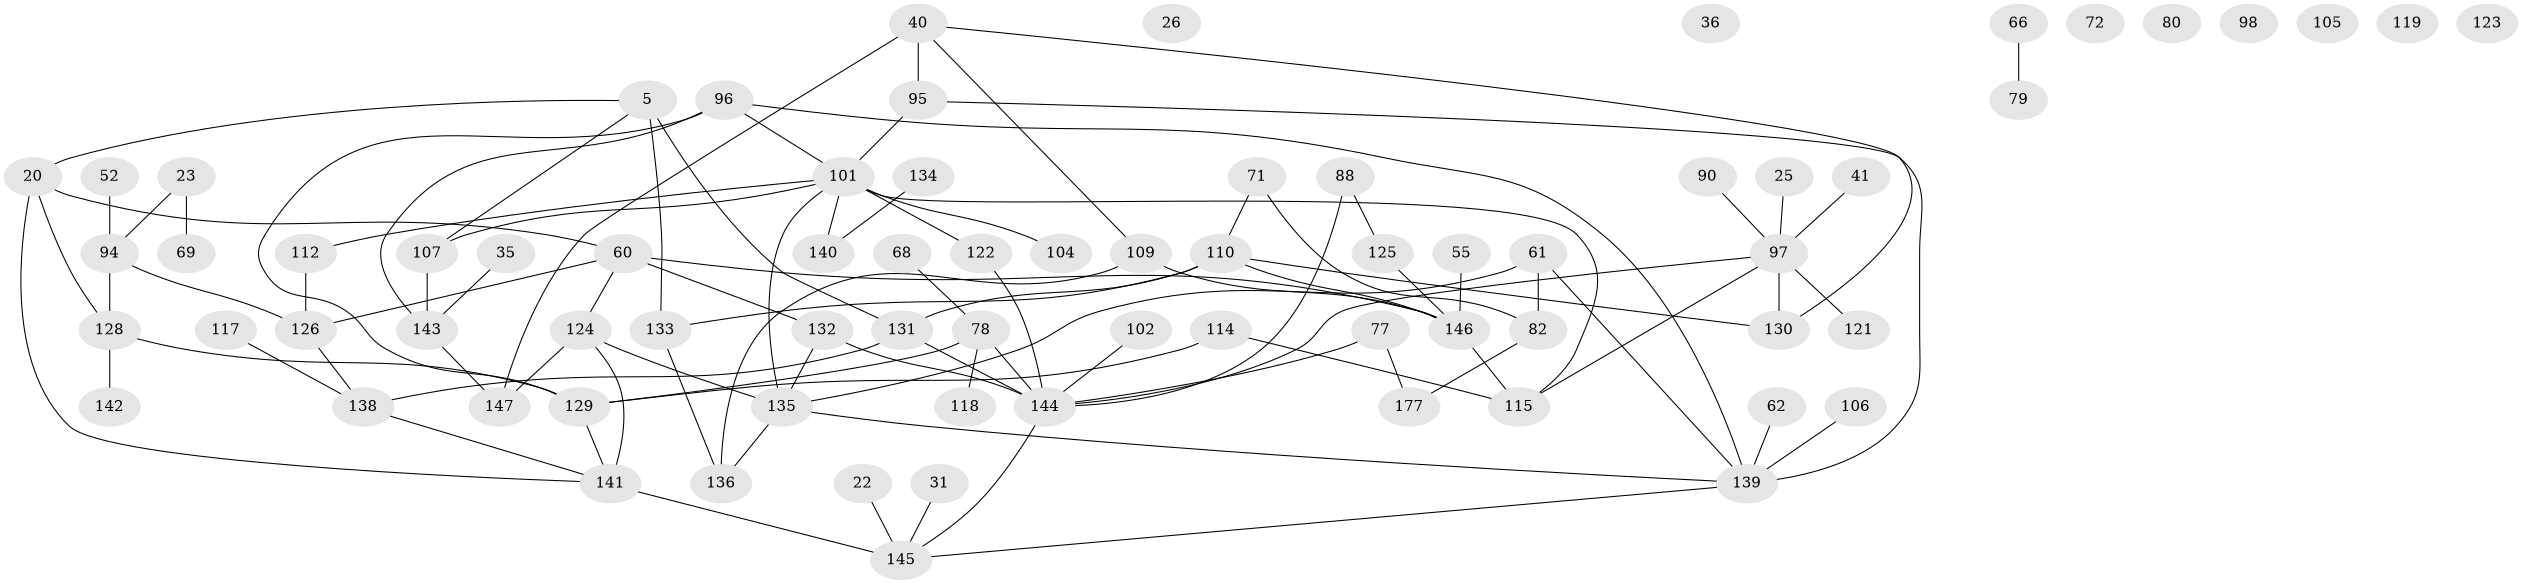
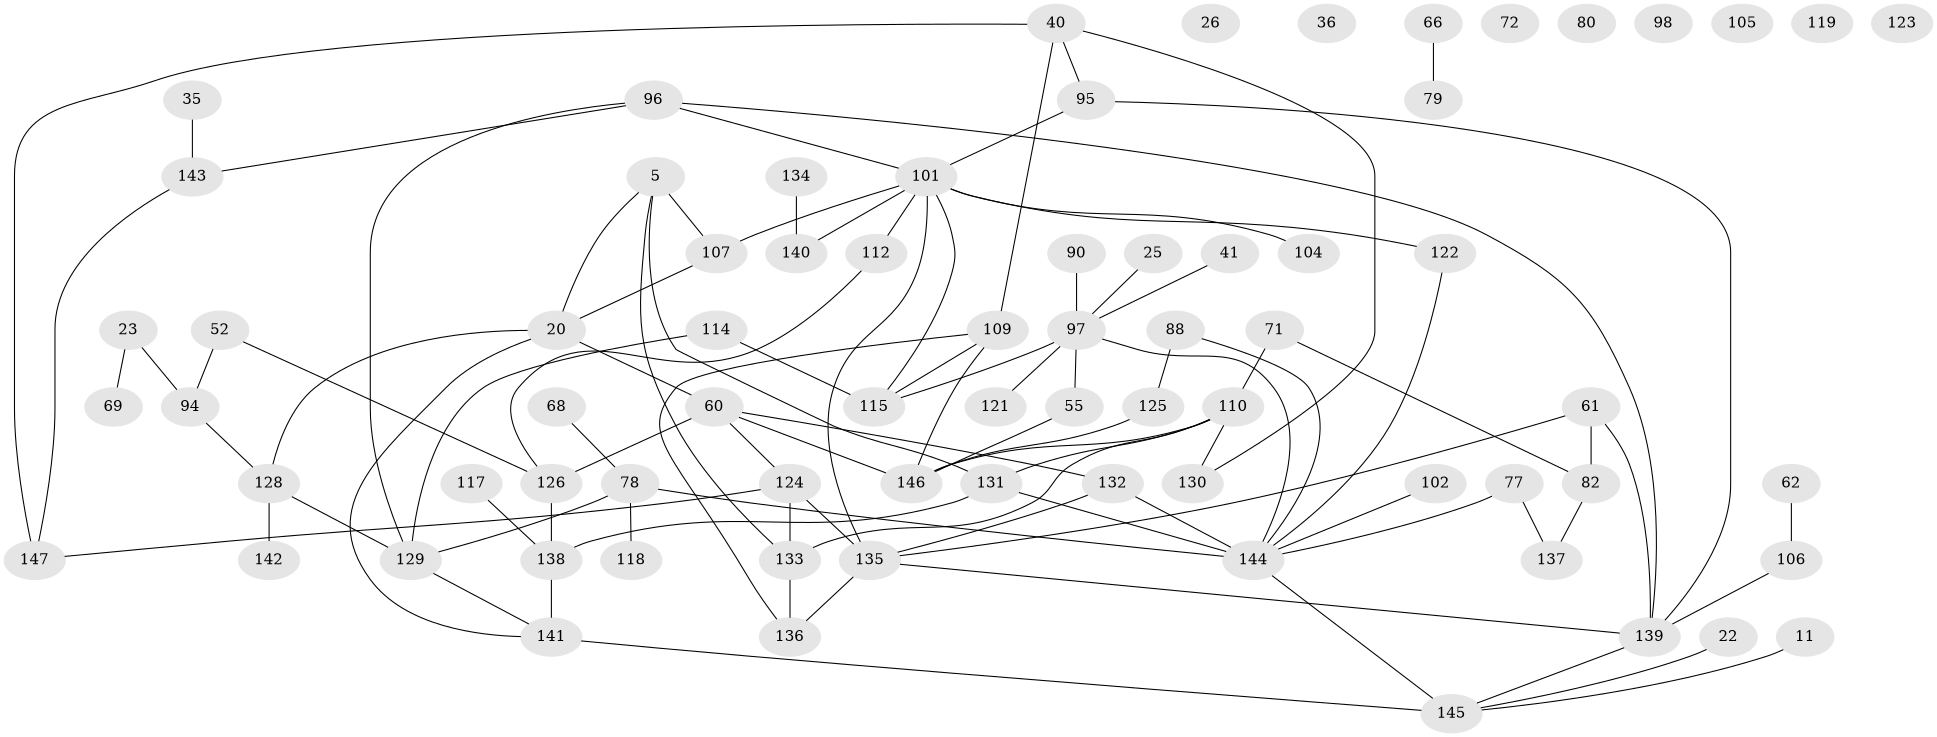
(207, 292) -> (385, 407)
(427, 292) -> (633, 293)
(1779, 292) -> (1076, 369)
(1489, 369) -> (936, 369)
(1409, 407) -> (1552, 560)
(624, 409) -> (790, 515)
(1762, 445) -> (1791, 522)
(940, 484) -> (1805, 637)
